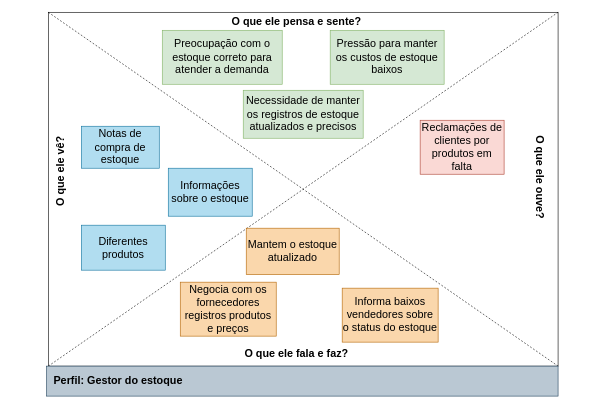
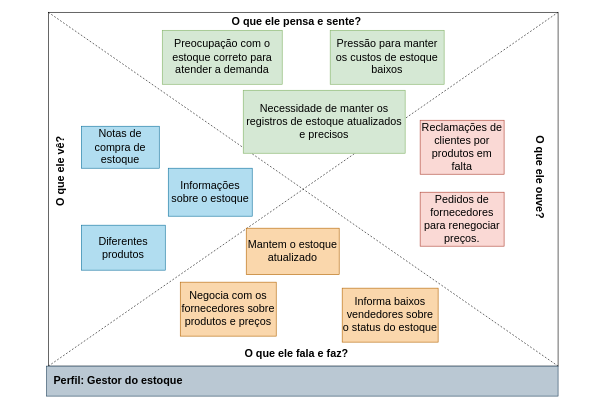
(303, 114) -> (324, 122)
none -> (462, 219)
(228, 309) -> (228, 309)
